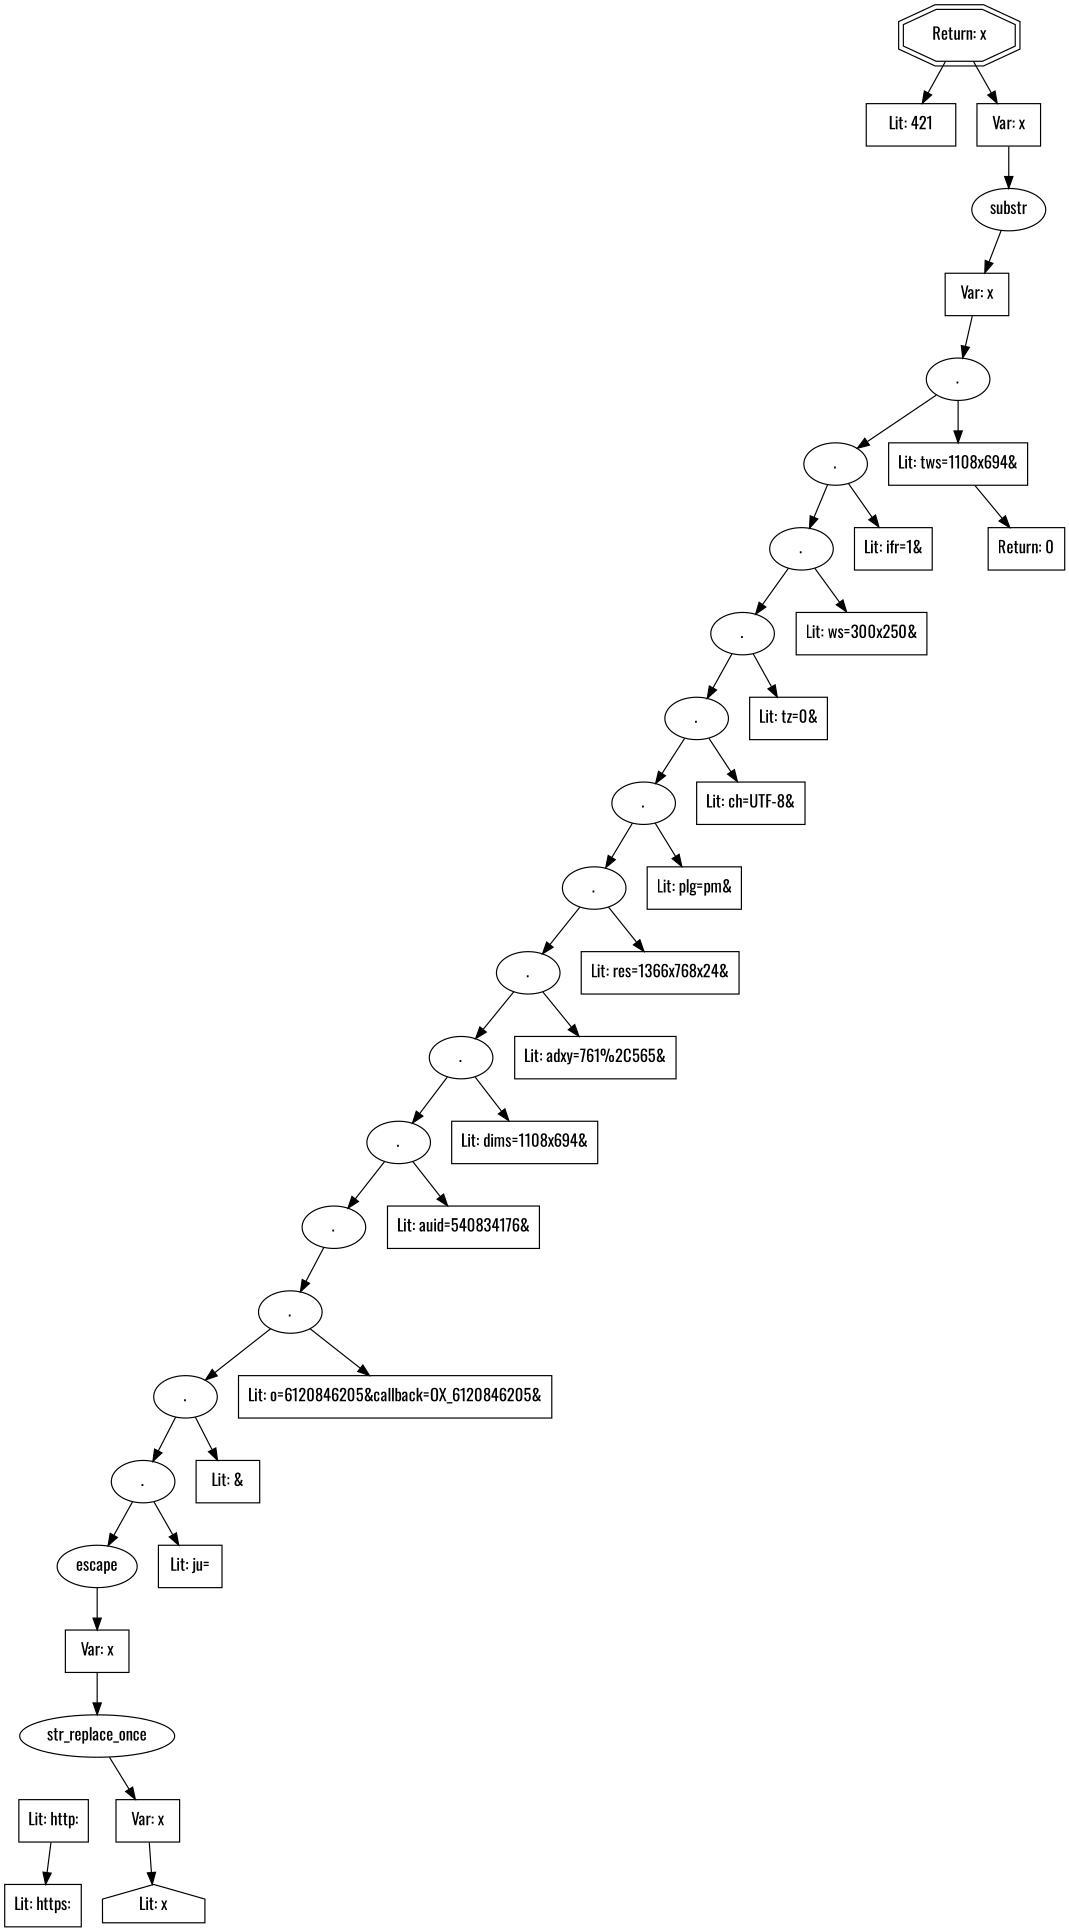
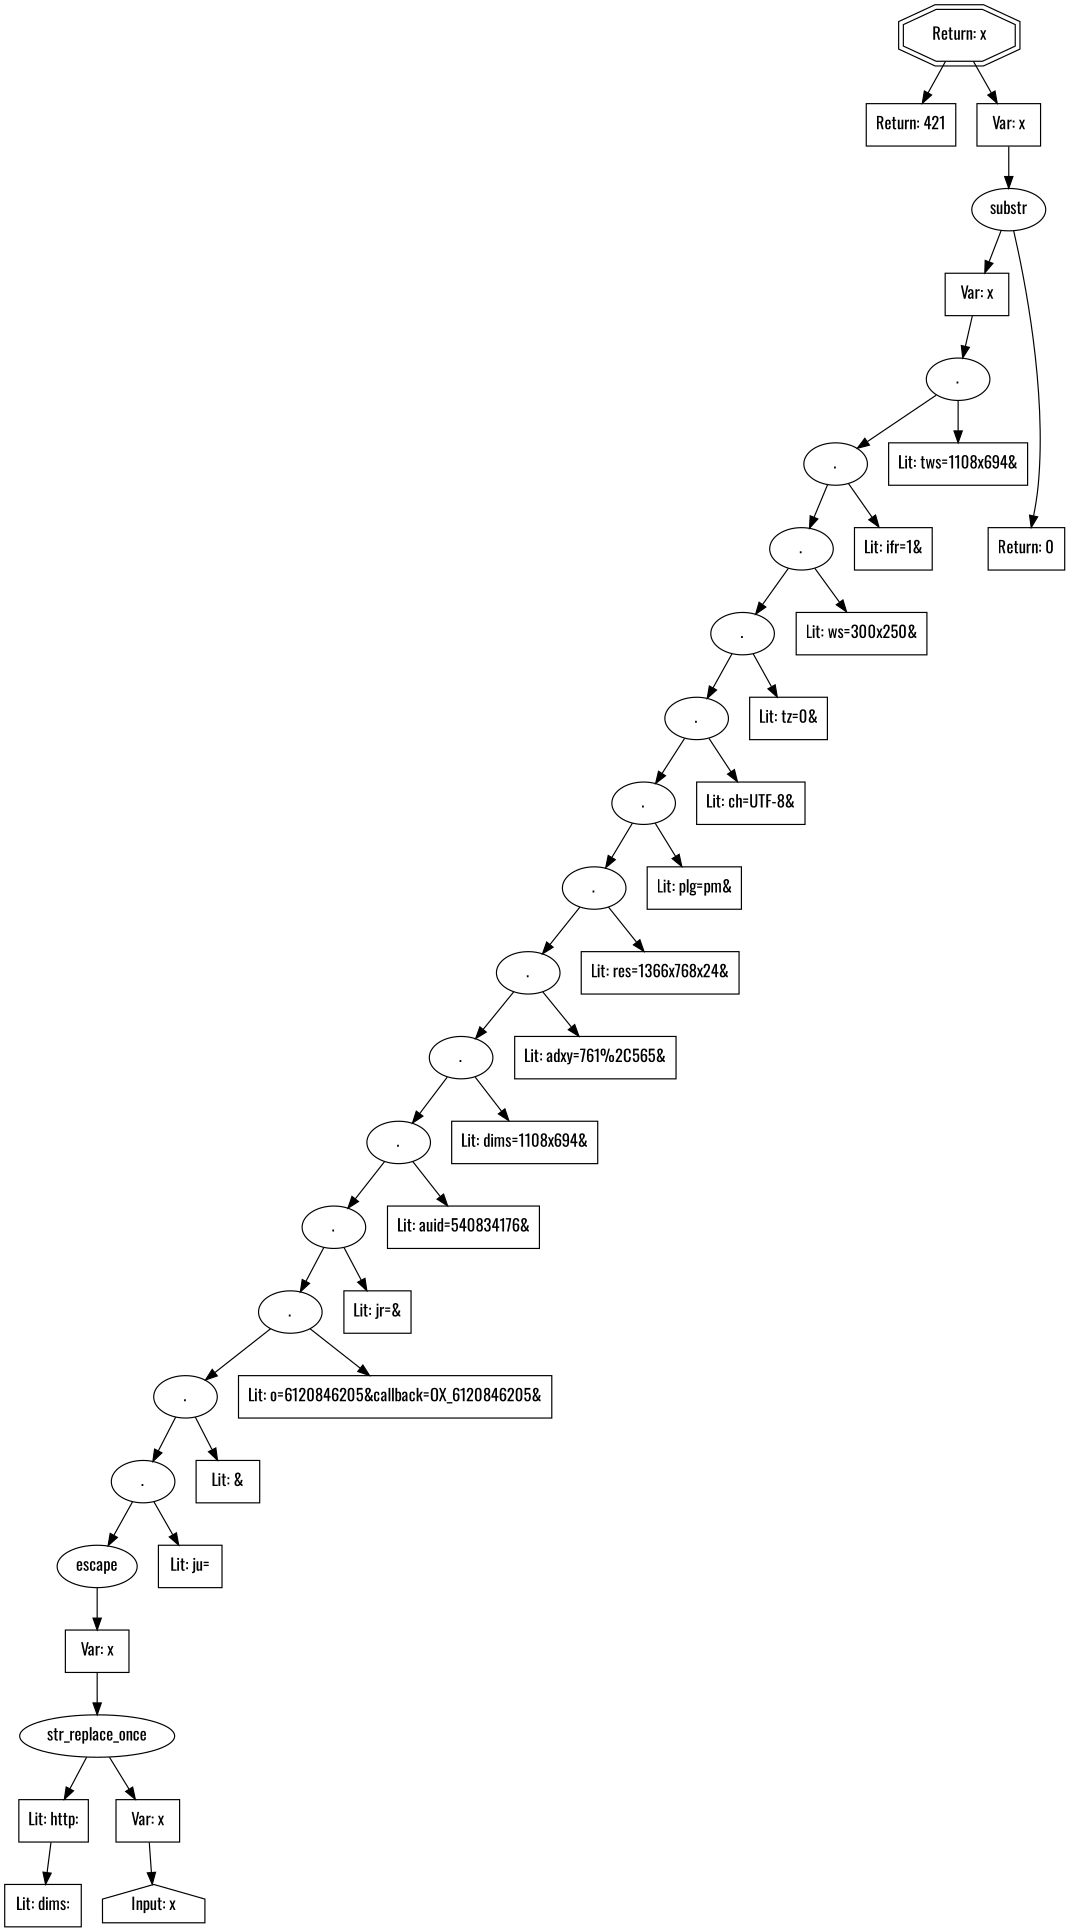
(911, 125) -> (911, 125)
(989, 502) -> (1037, 373)
none -> (377, 1312)
none -> (78, 1773)
(43, 1906) -> (43, 1906)
(154, 1906) -> (154, 1906)
